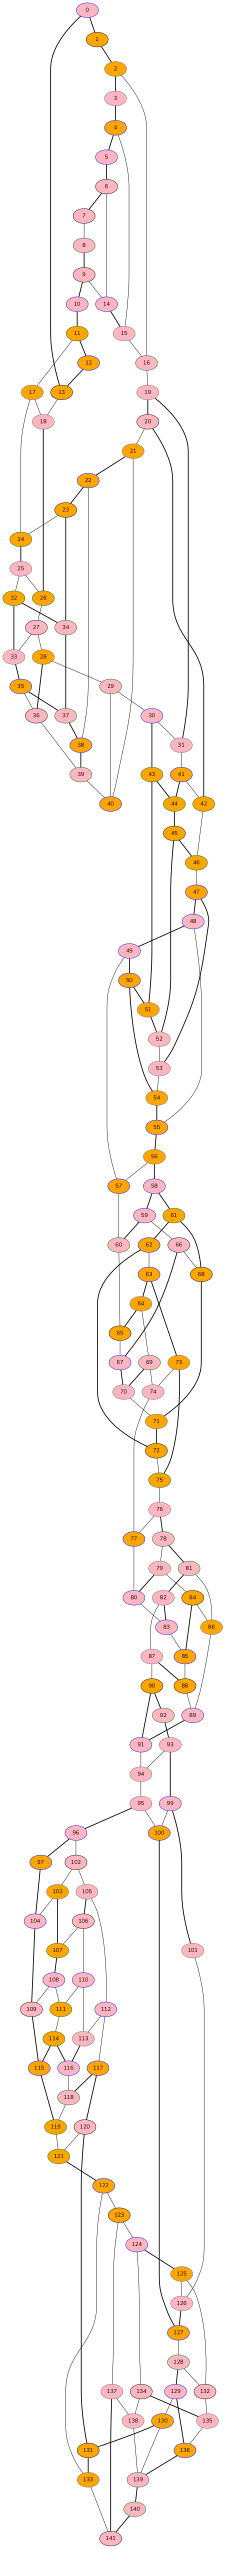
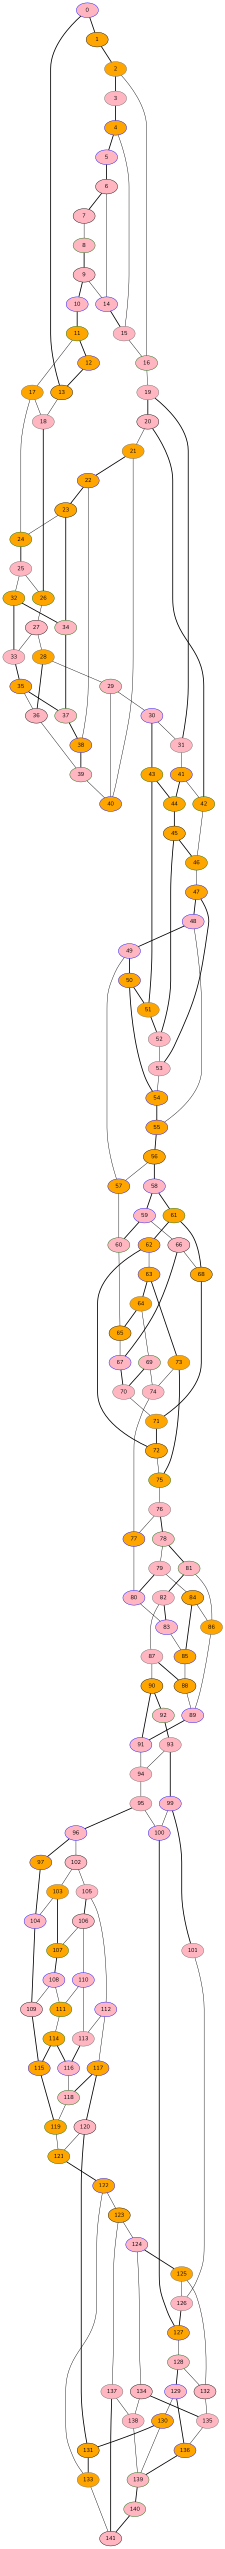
(157, 1098) -> (157, 1098)
(154, 1157) -> (154, 1157)
(159, 1833) -> (159, 1833)
